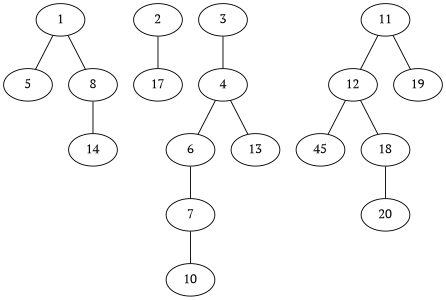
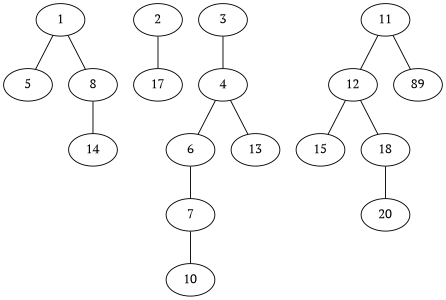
(418, 85) -> (418, 85)
(320, 150) -> (320, 150)
